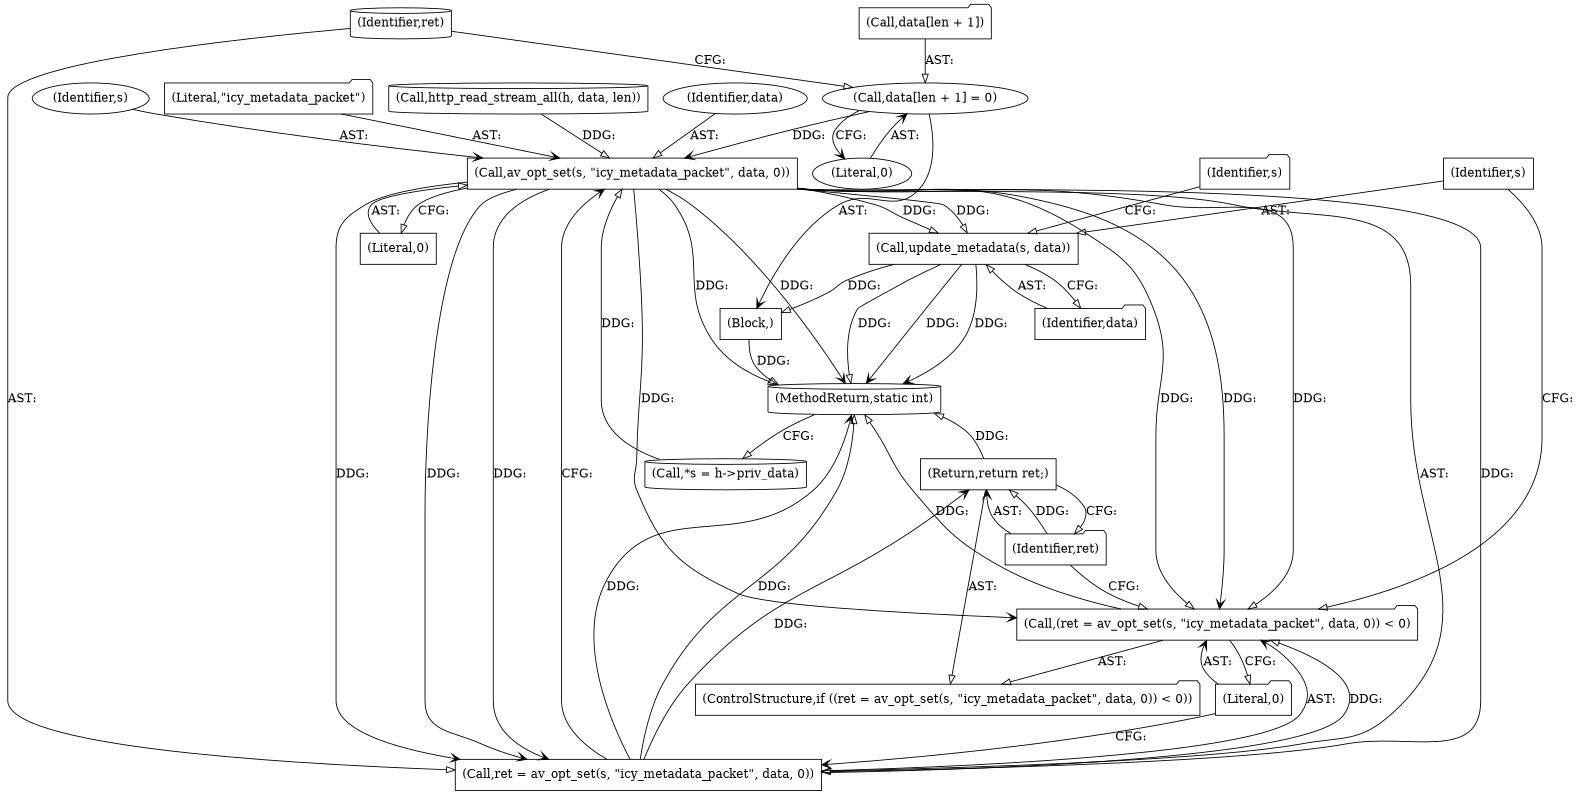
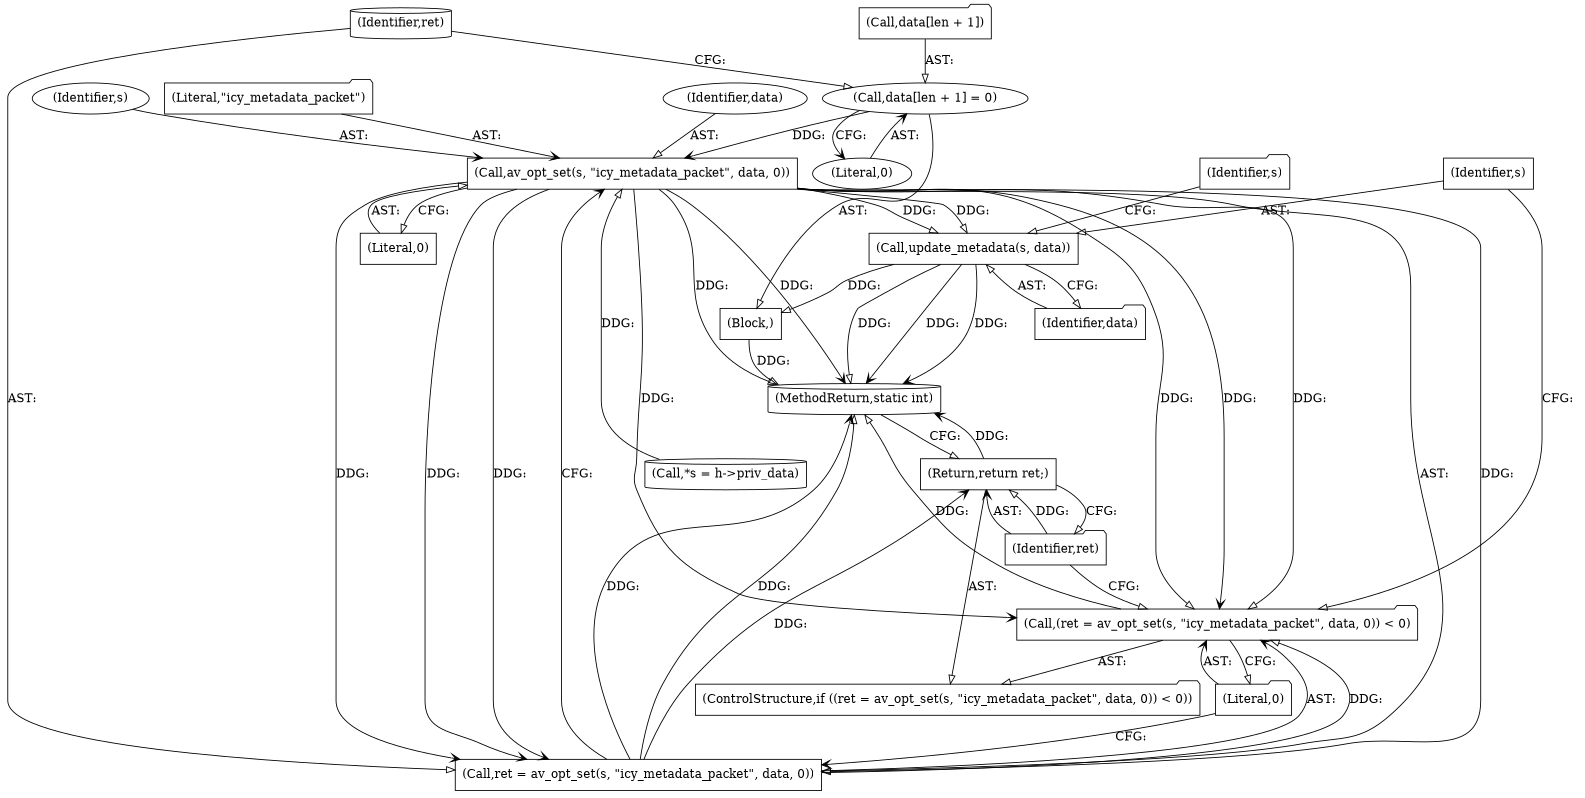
(518, 98) -> none
(843, 203) -> (843, 203)
(781, 431) -> (916, 435)
(968, 433) -> (968, 433)
